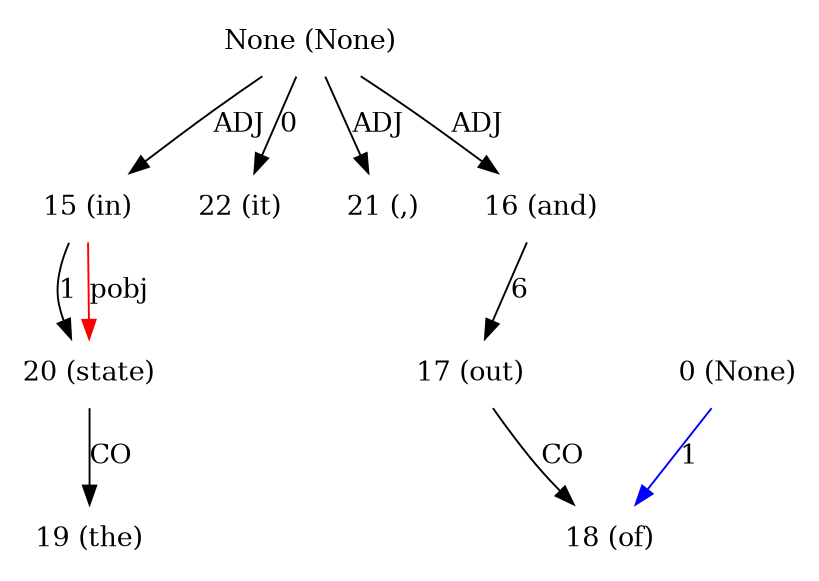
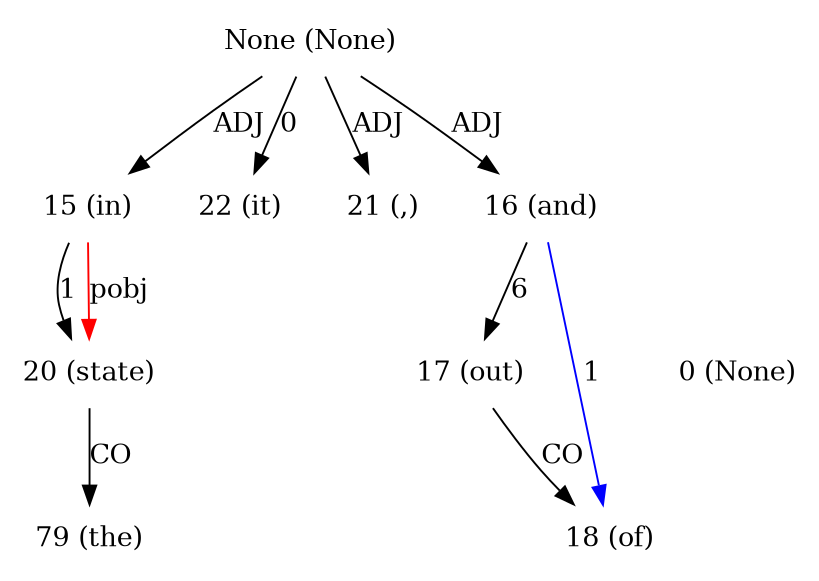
(680, 449) -> (573, 364)
(90, 539) -> (90, 539)
